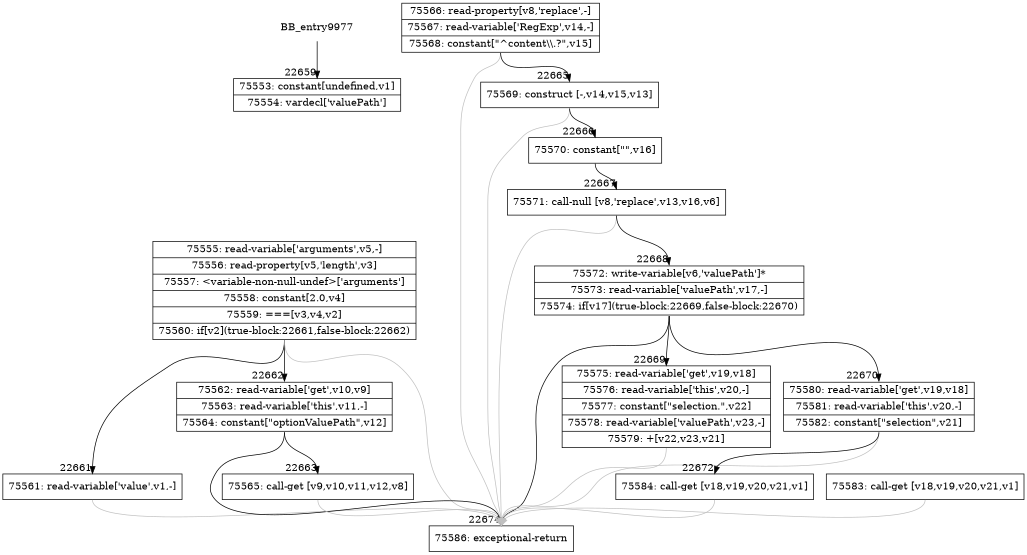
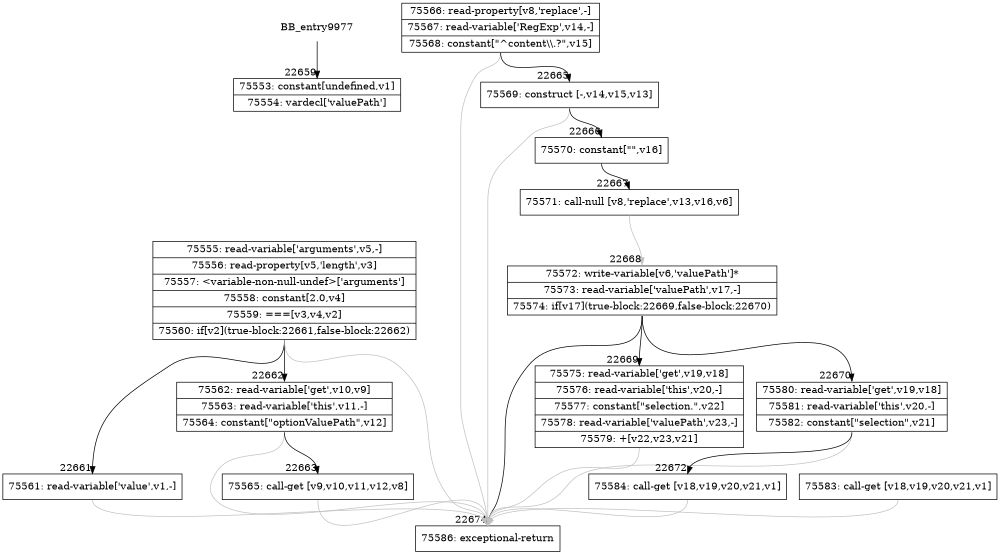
(639, 239) -> (634, 237)
(503, 326) -> none
(231, 508) -> (235, 510)
